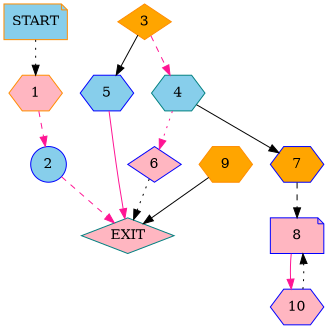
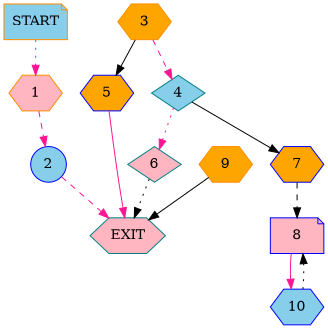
(145, 22) -> (145, 22)
(36, 53) -> (36, 53)
(107, 93) -> (107, 93)
(178, 93) -> (178, 93)
(154, 164) -> (154, 164)
(128, 236) -> (128, 236)
(297, 307) -> (297, 307)
